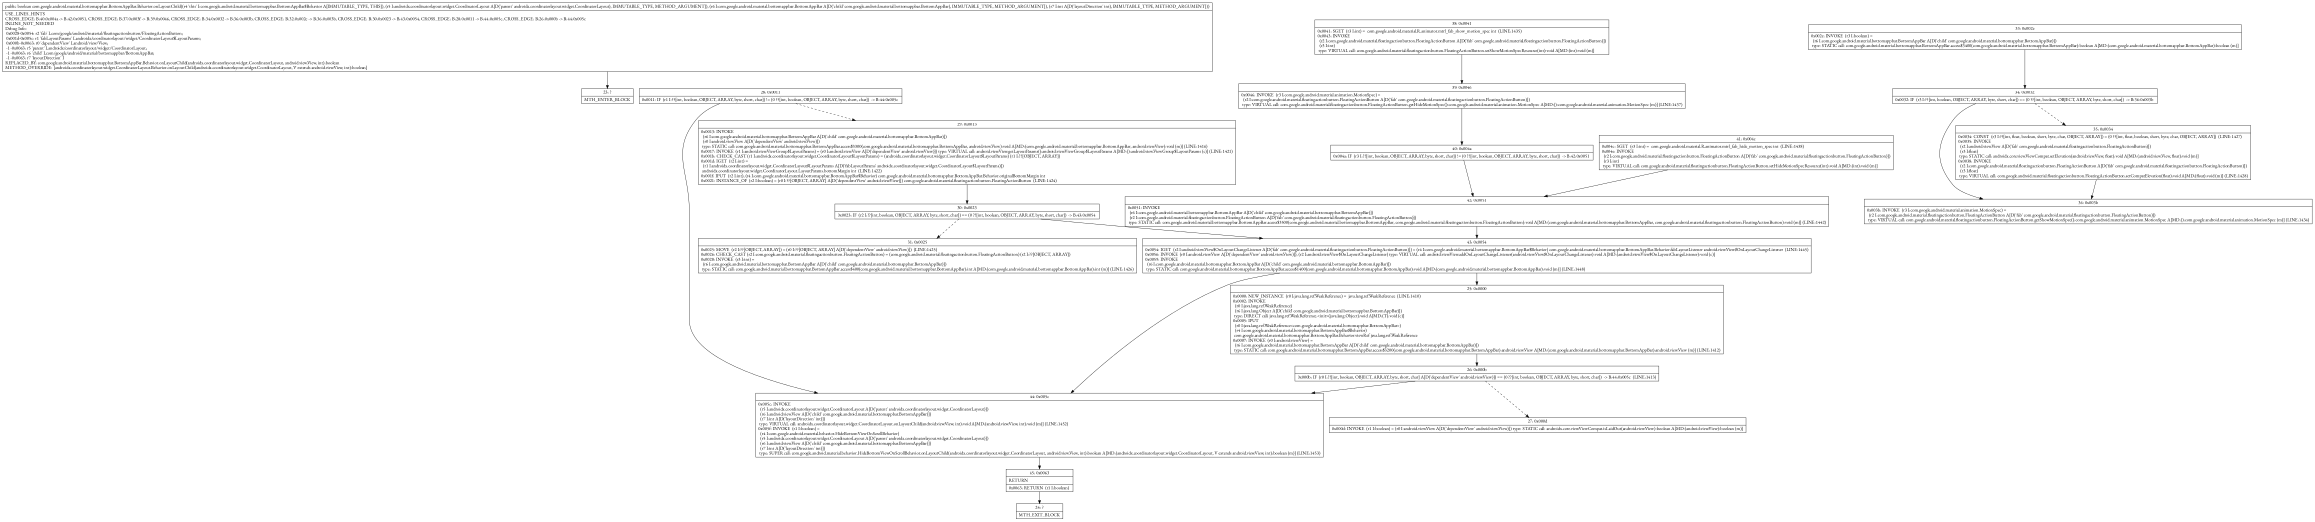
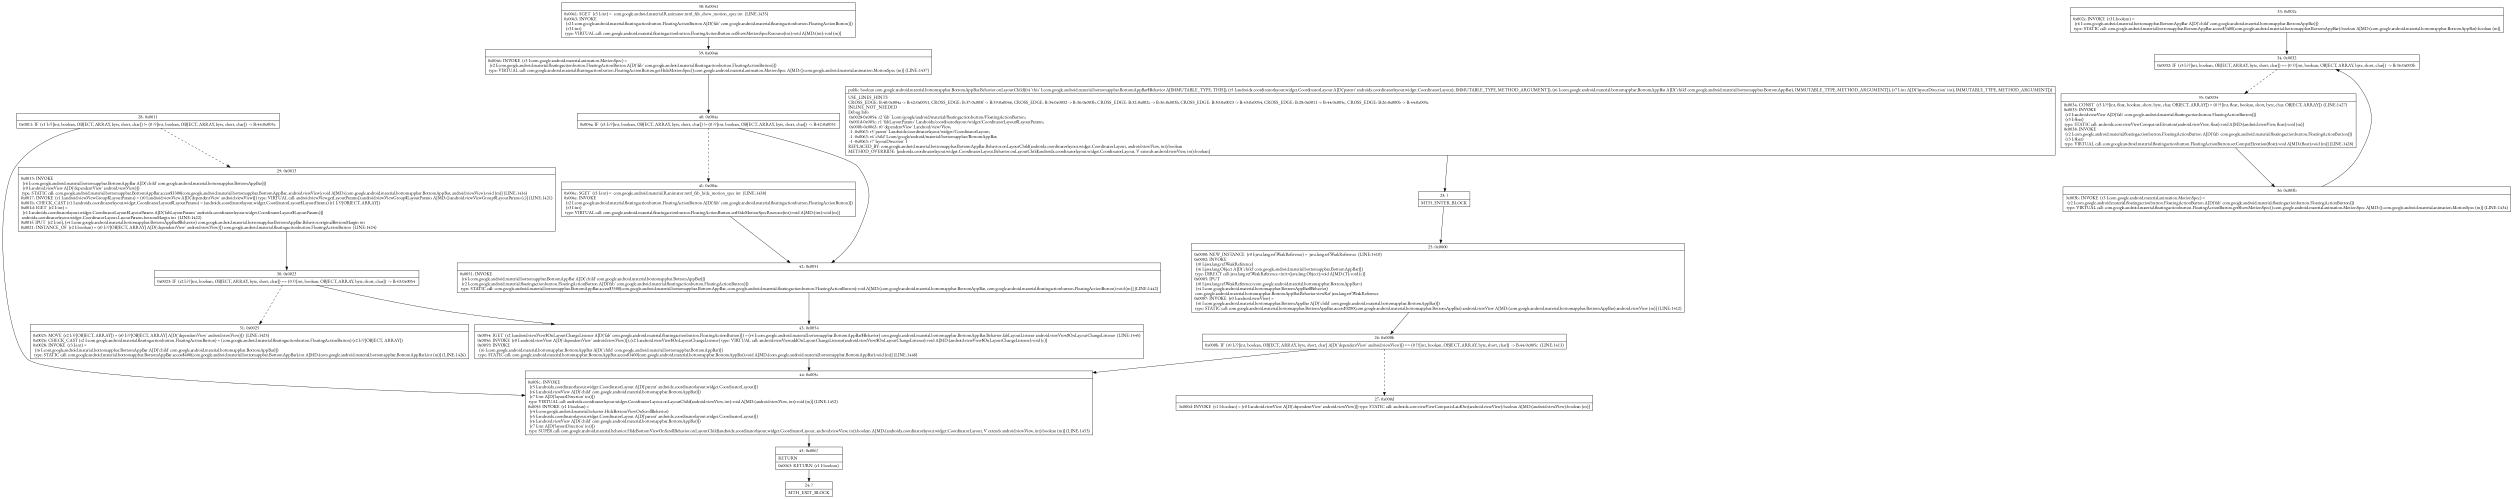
none -> (708, 153)
(1940, 154) -> (2369, 132)
(1477, 277) -> (1442, 223)
